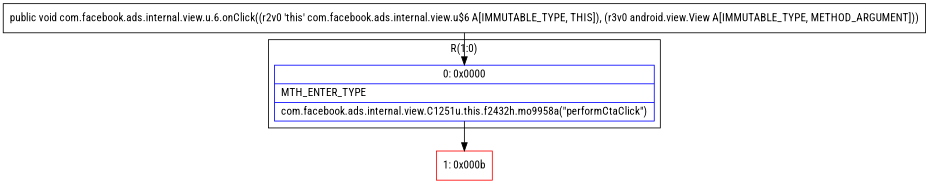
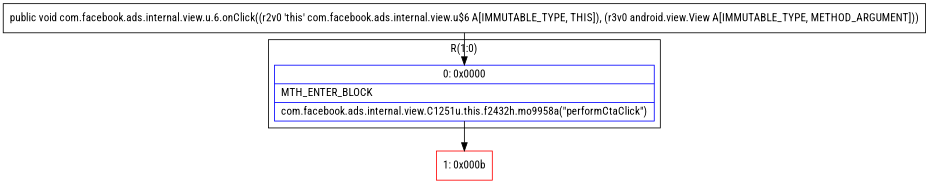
(324, 93) -> (327, 93)
